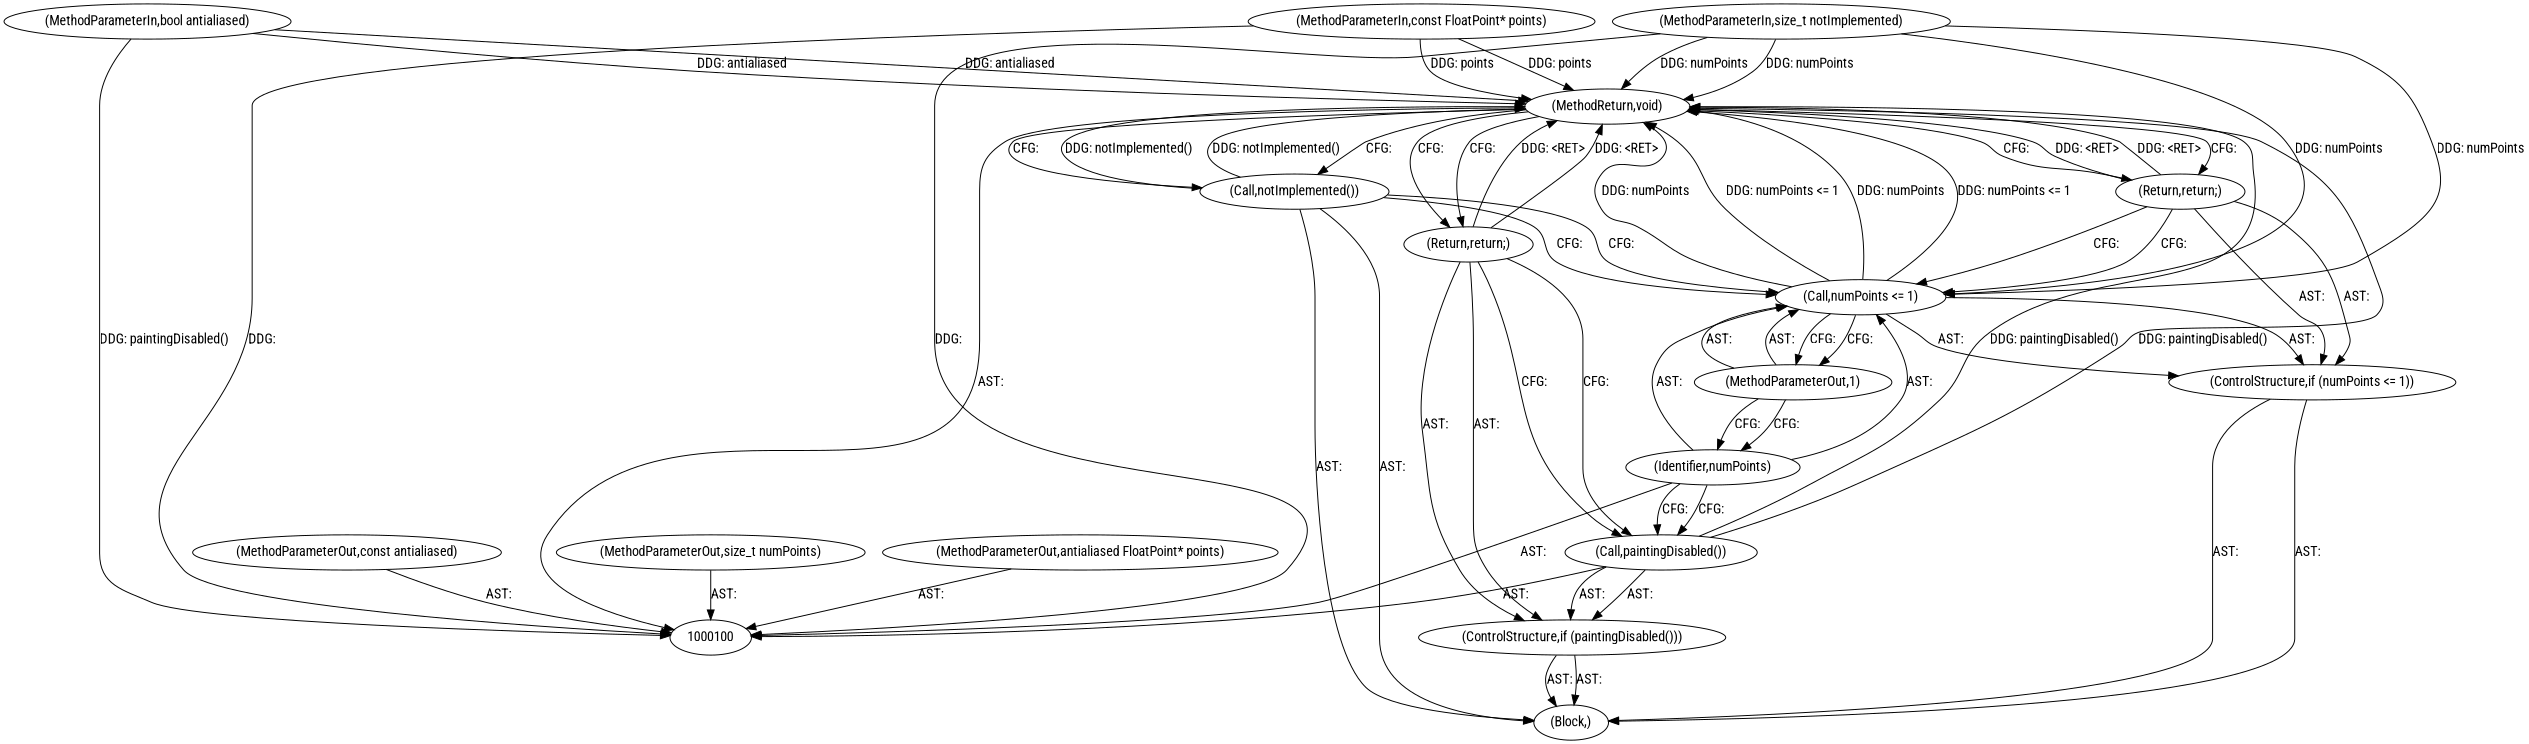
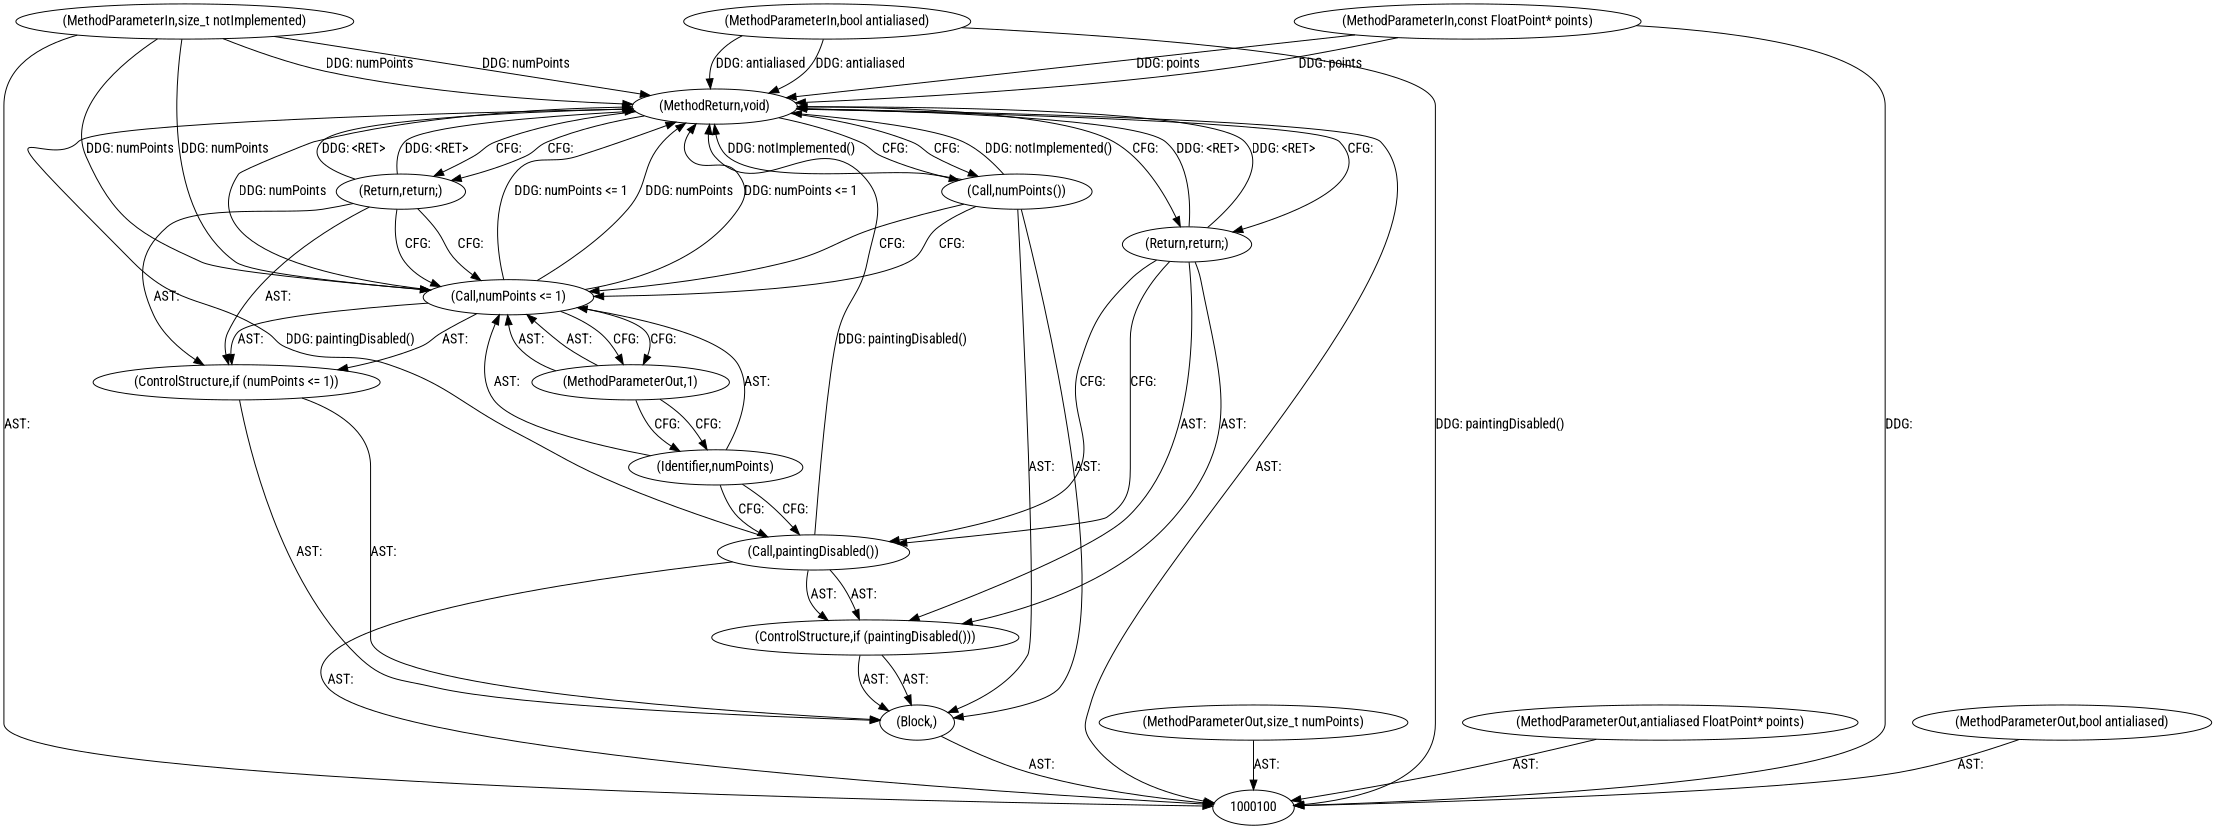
(1294, 192) -> (1017, 192)
(950, 340) -> (19, 425)
(347, 552) -> (2062, 723)
(1227, 614) -> (1069, 783)
